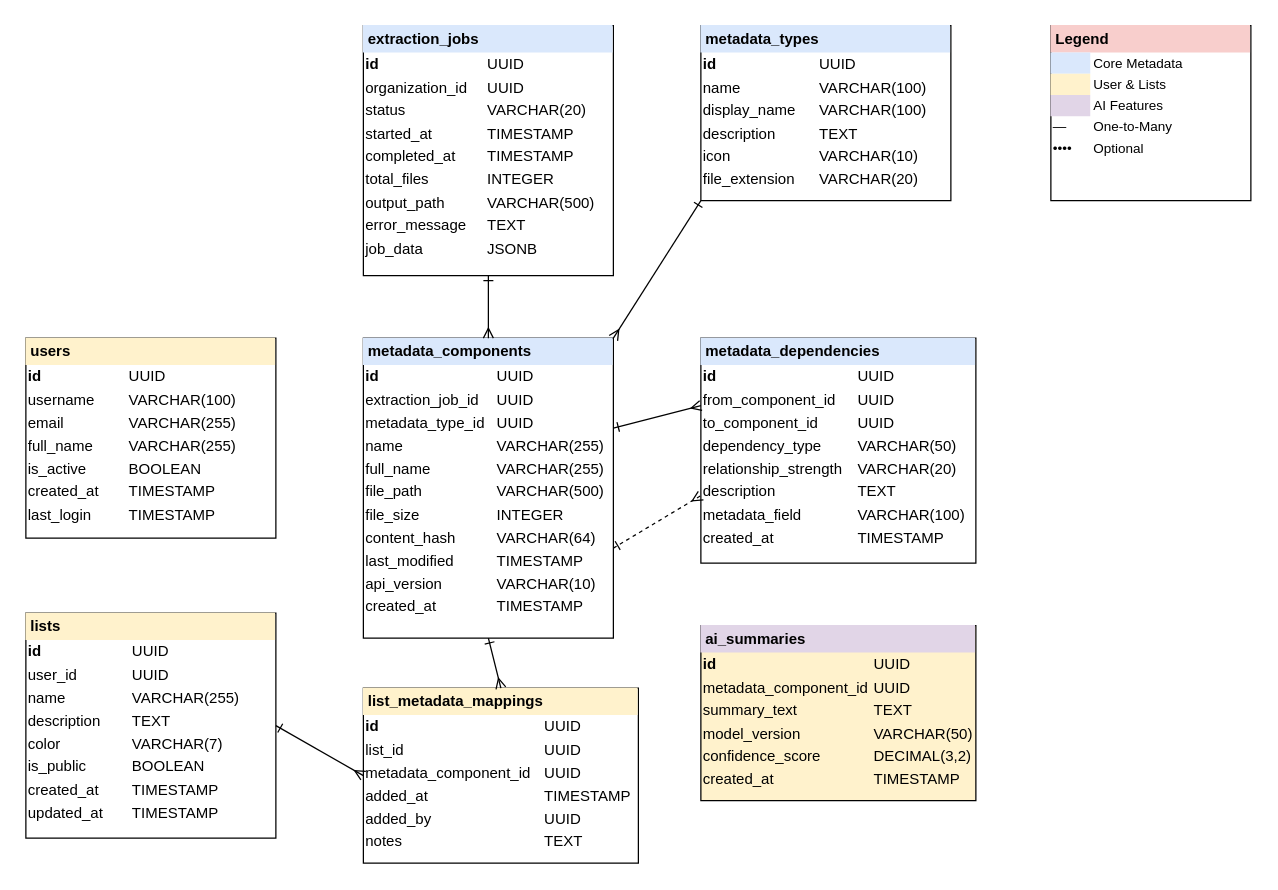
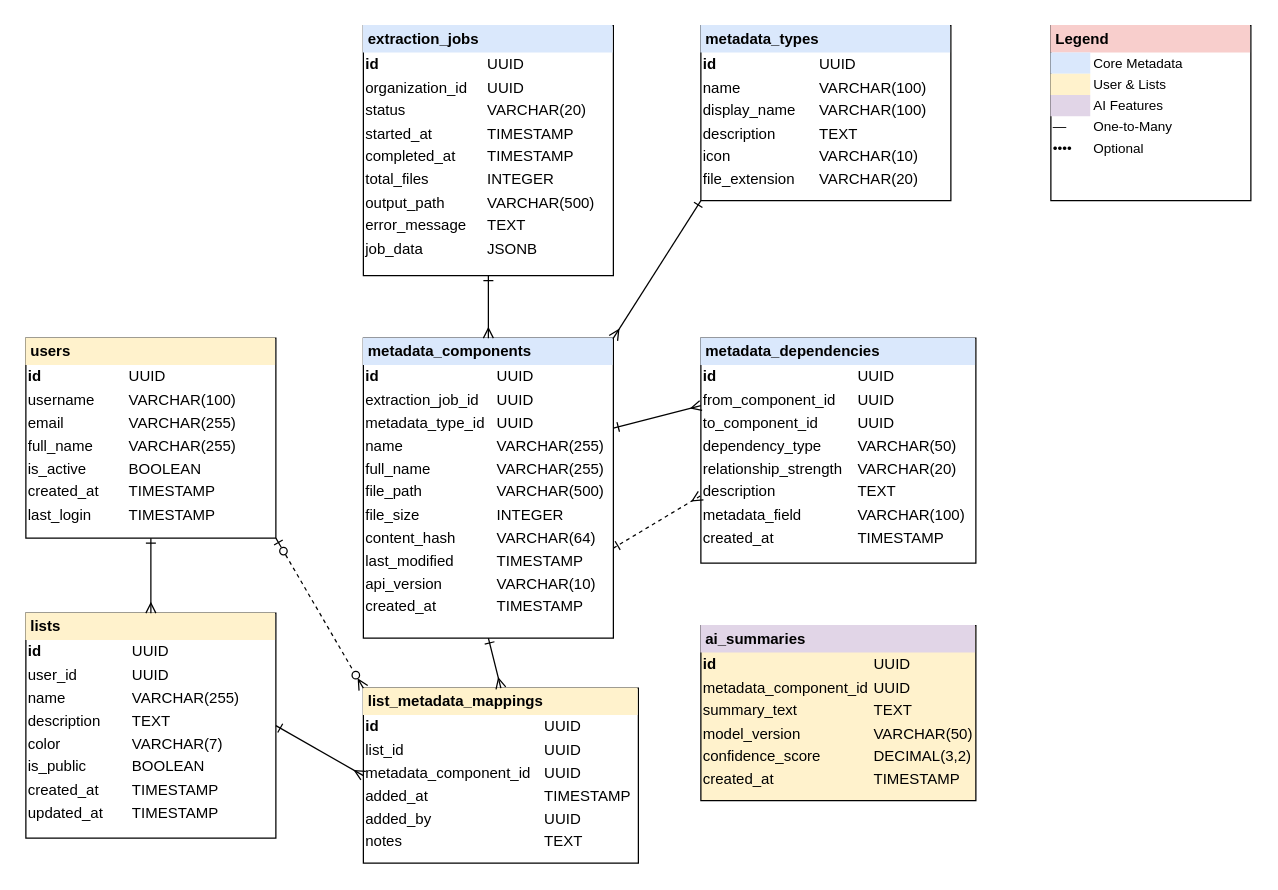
none -> (151, 575)
none -> (319, 613)
